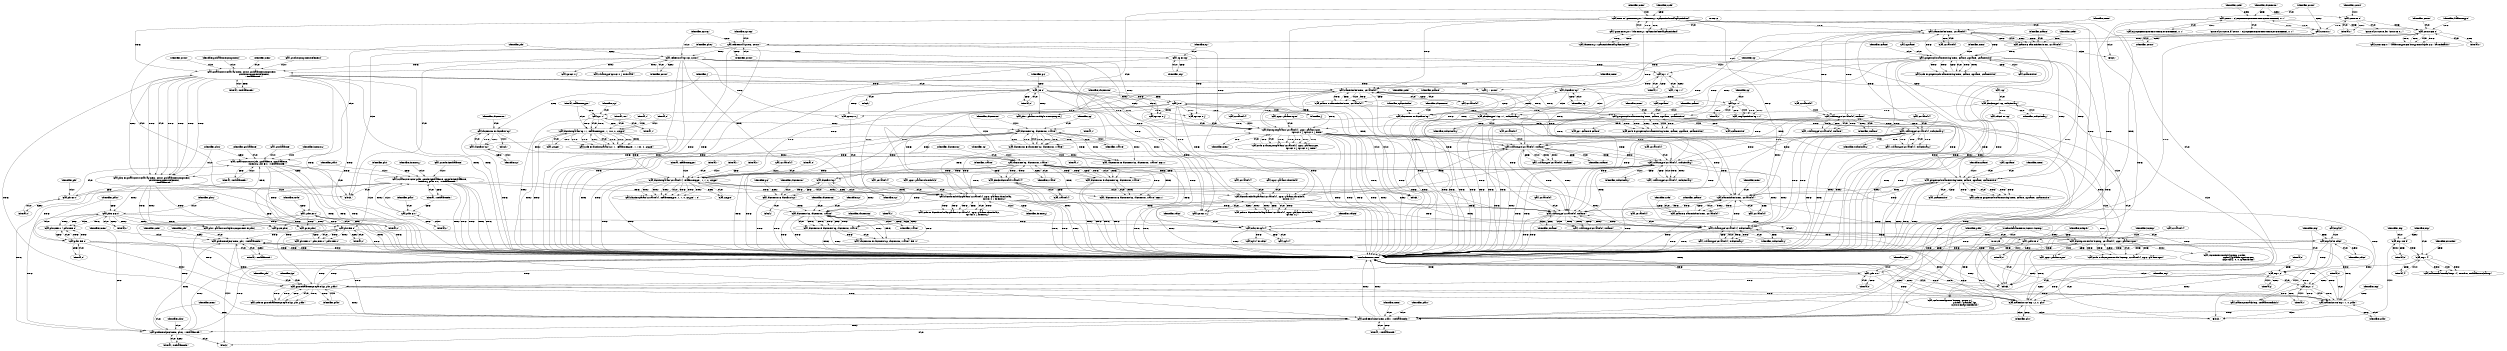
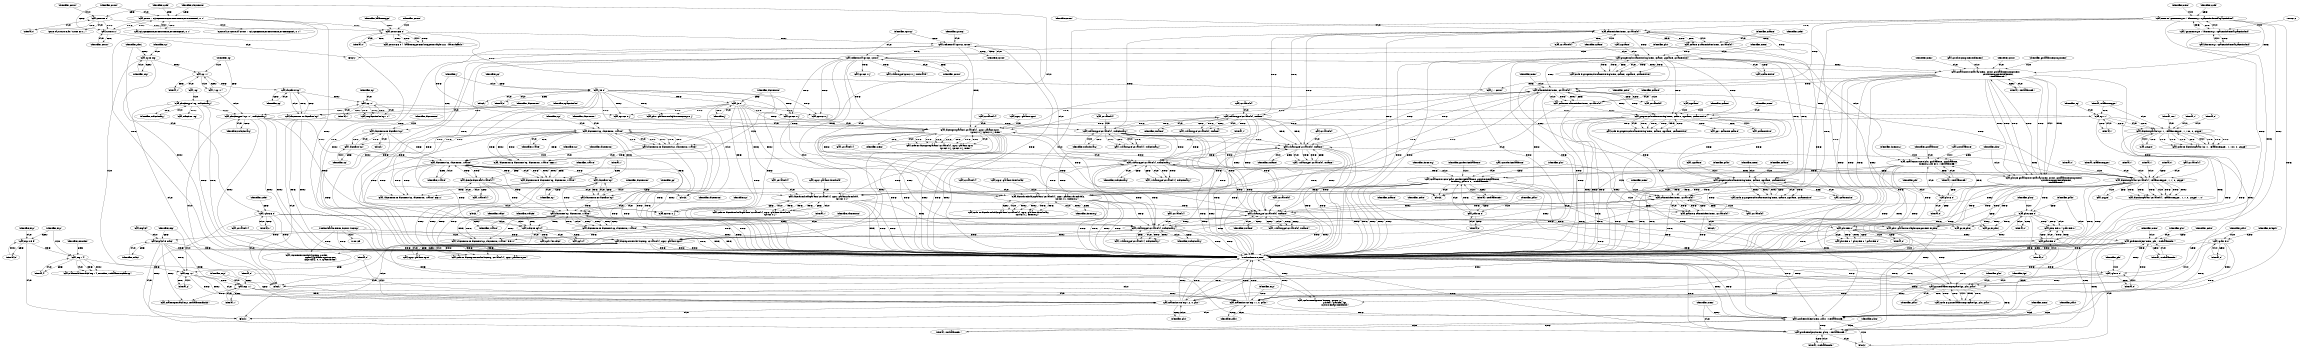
(1617, 38) -> (2217, 38)
none -> (1464, 163)
(80, 218) -> none
(2145, 228) -> none
